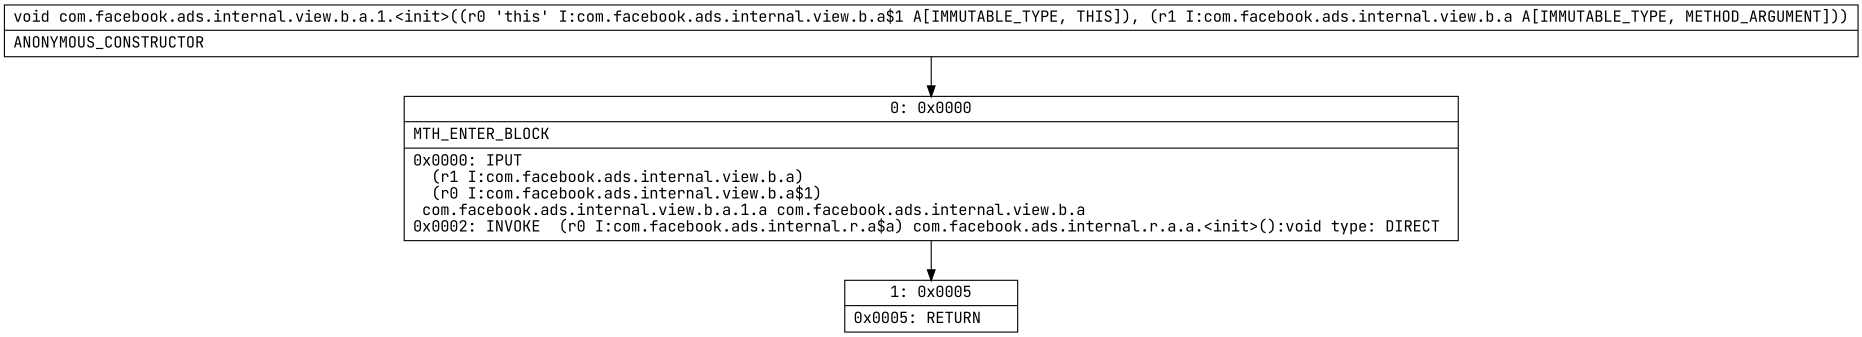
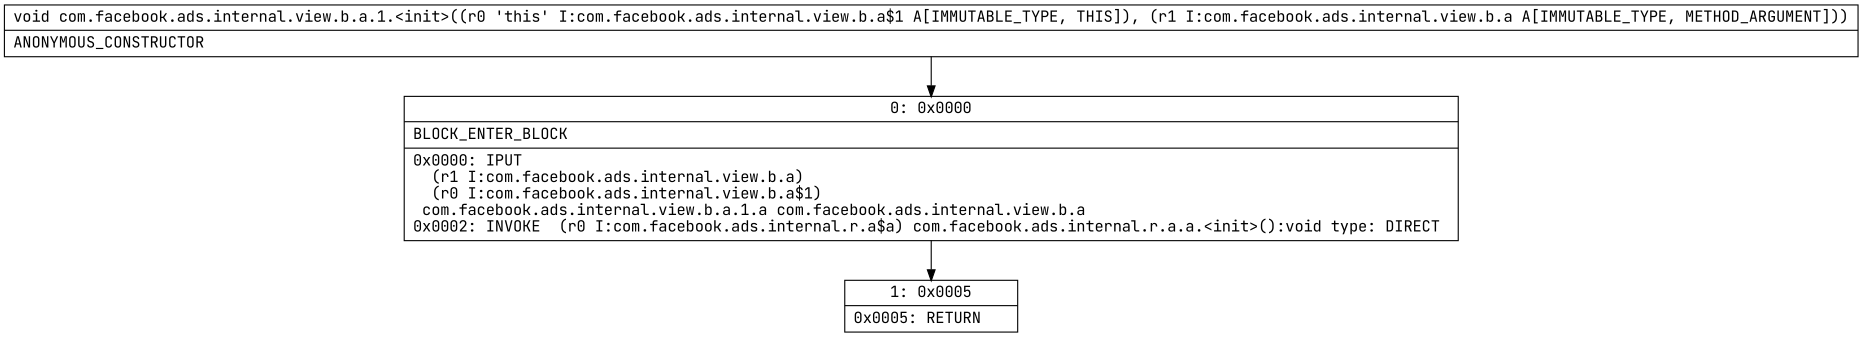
(481, 134) -> (491, 134)
